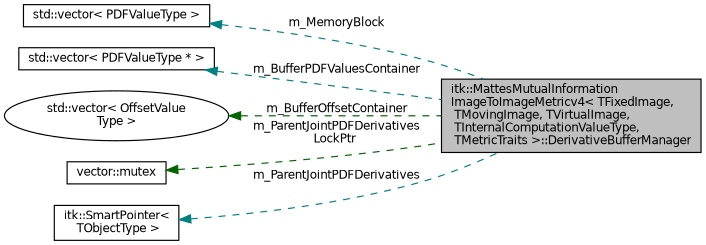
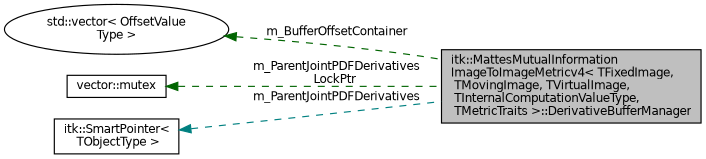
(117, 16) -> none
(117, 59) -> none
